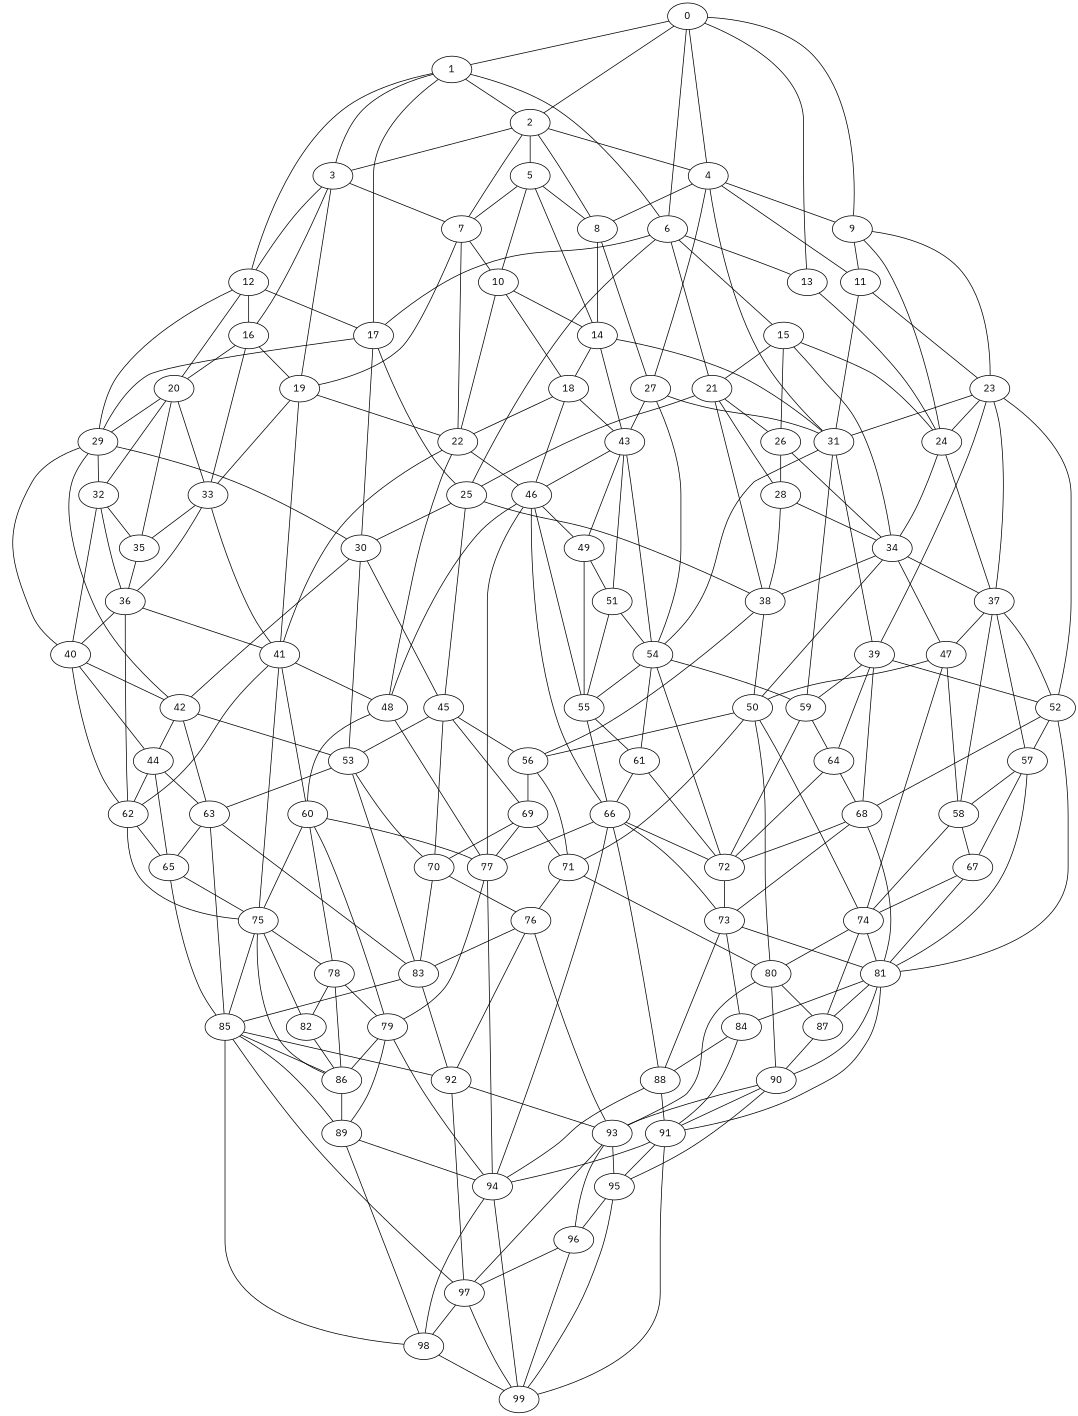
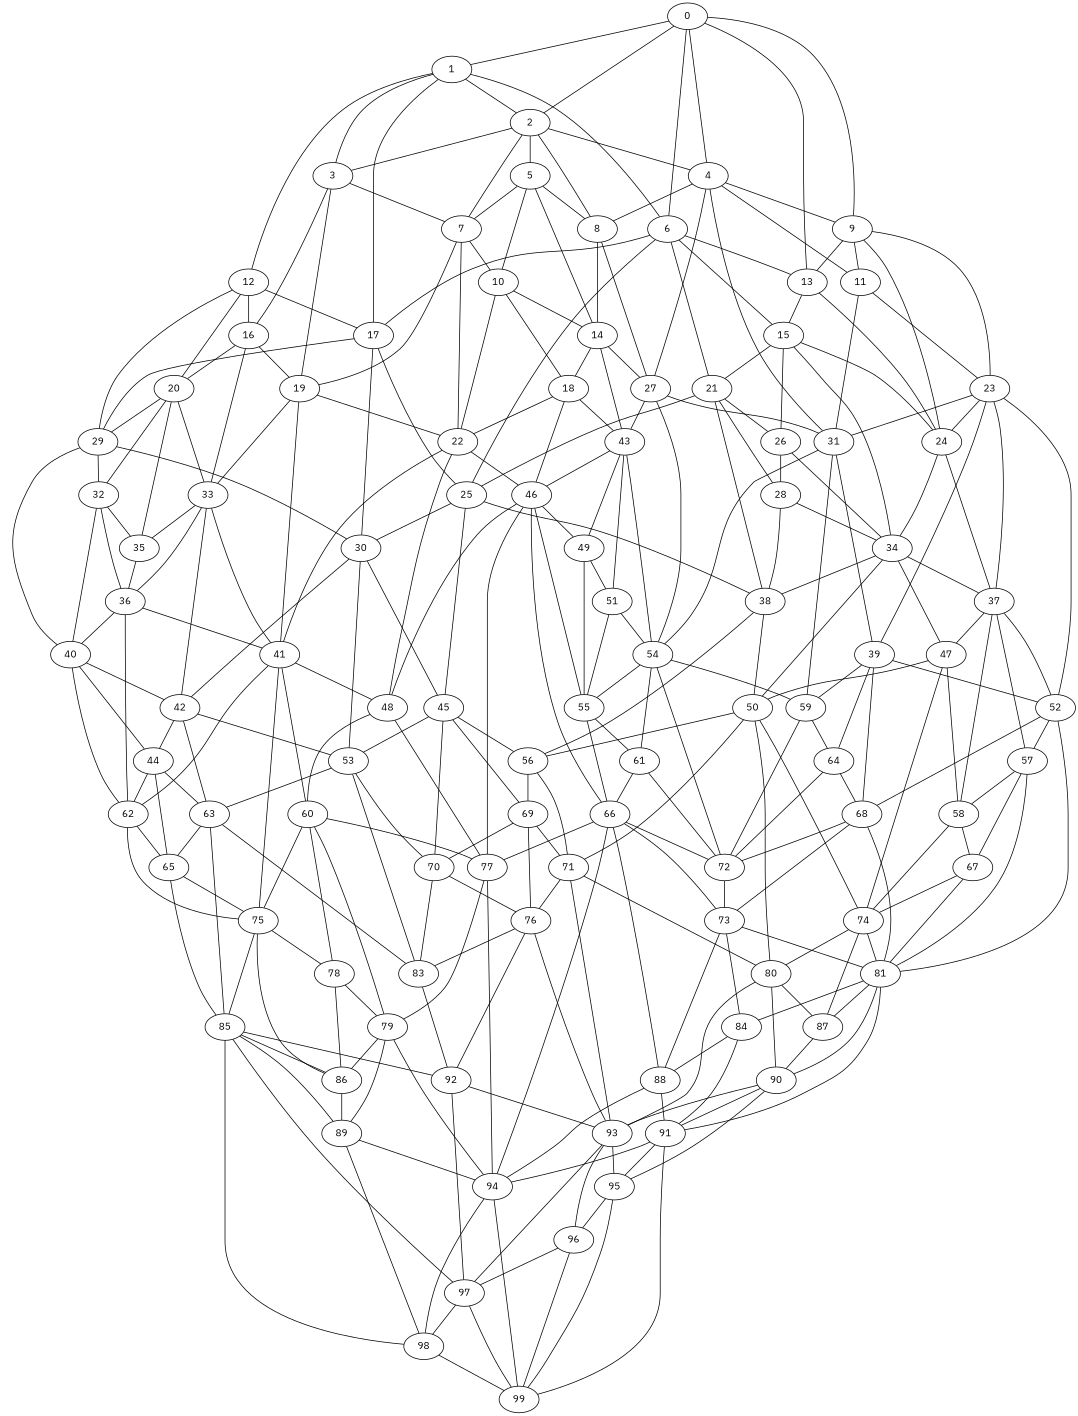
(286, 226) -> none
none -> (830, 255)
none -> (795, 309)
(726, 370) -> (624, 362)
(89, 593) -> (194, 601)
(508, 841) -> (529, 867)
(330, 998) -> none
none -> (590, 1001)
(306, 1027) -> none
